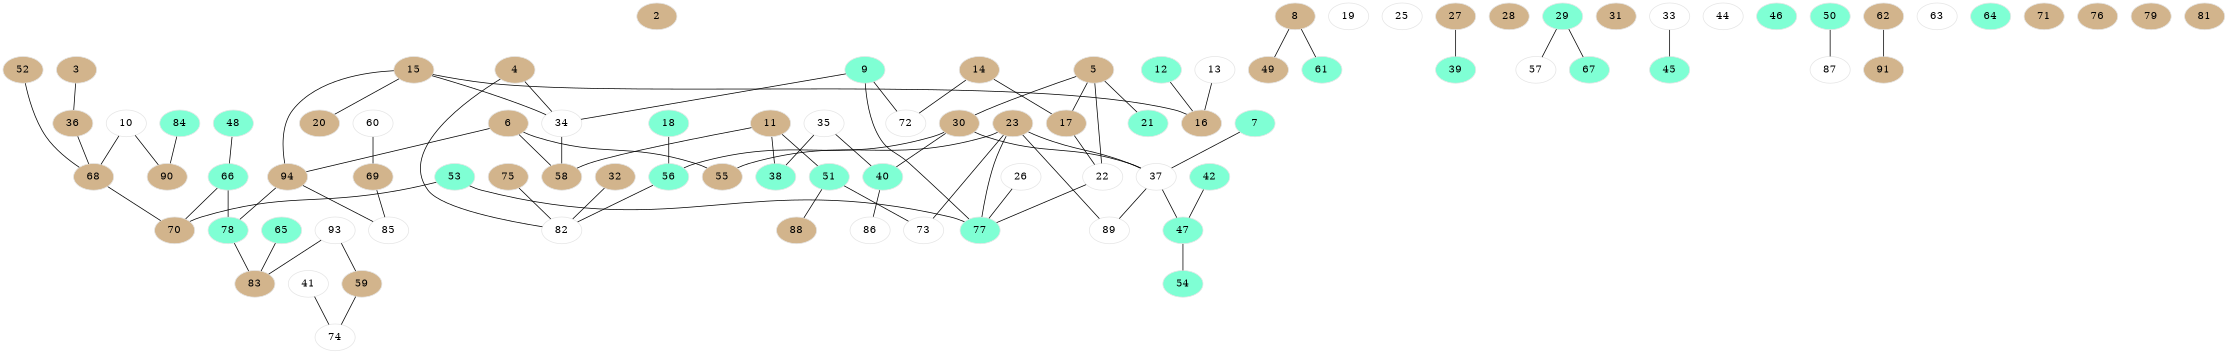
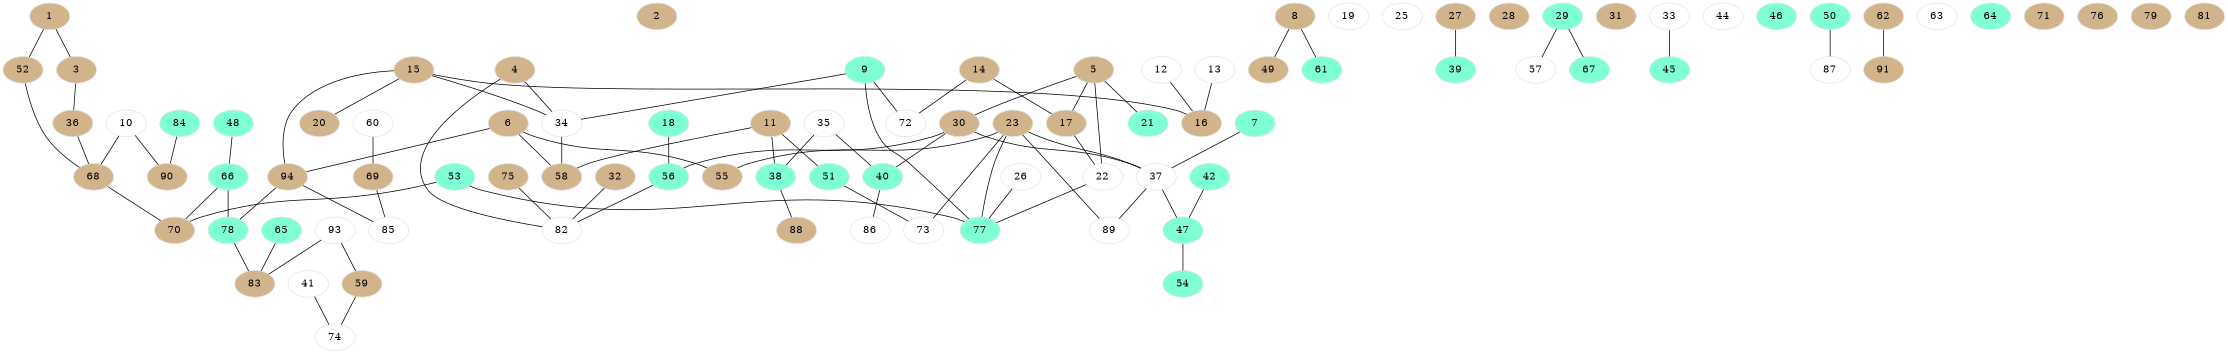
none -> (50, 16)
(1161, 70) -> (1161, 70)
(812, 205) -> (787, 206)
